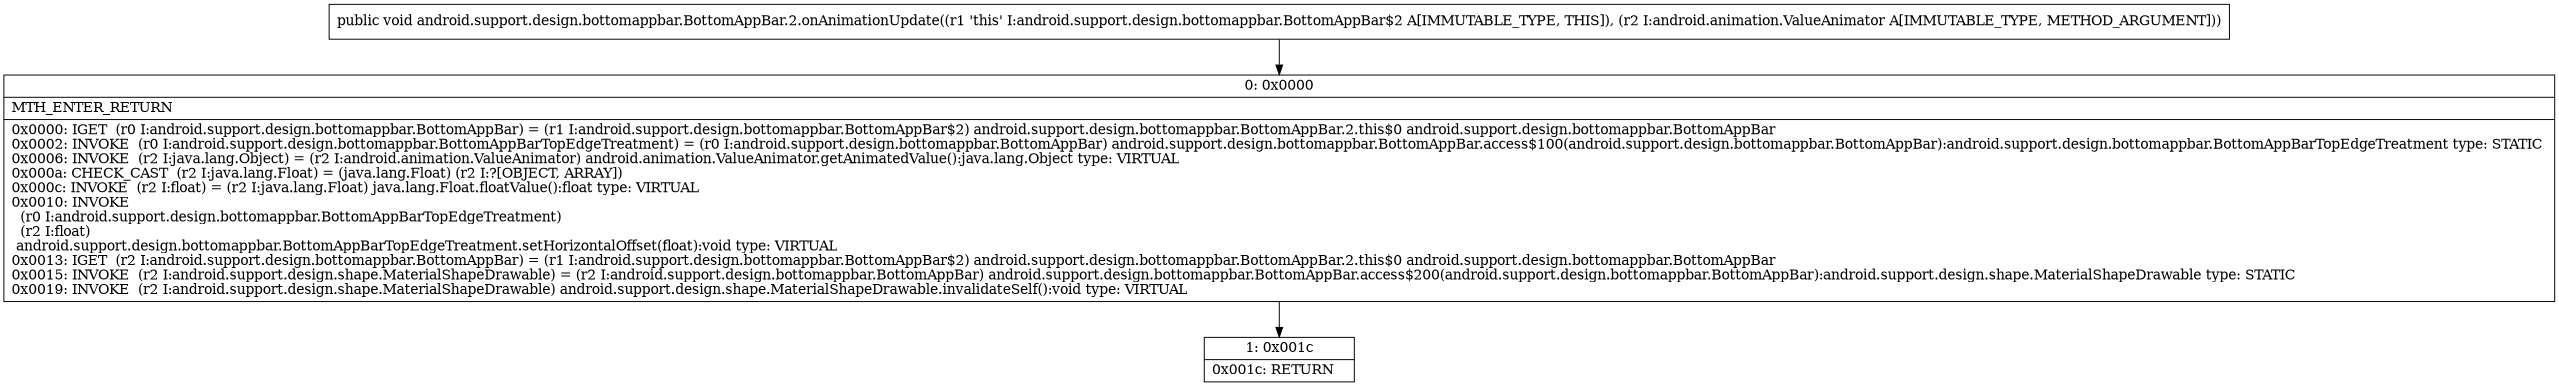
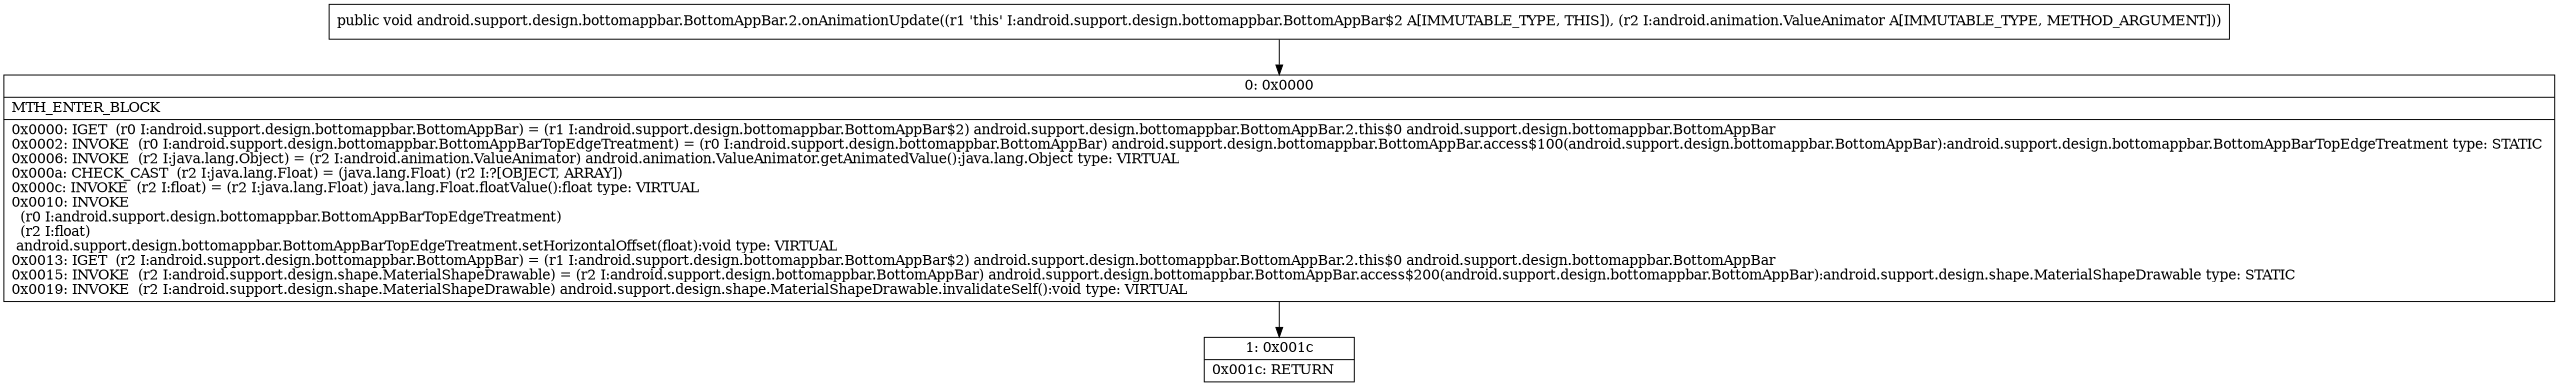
(92, 108) -> (86, 108)
